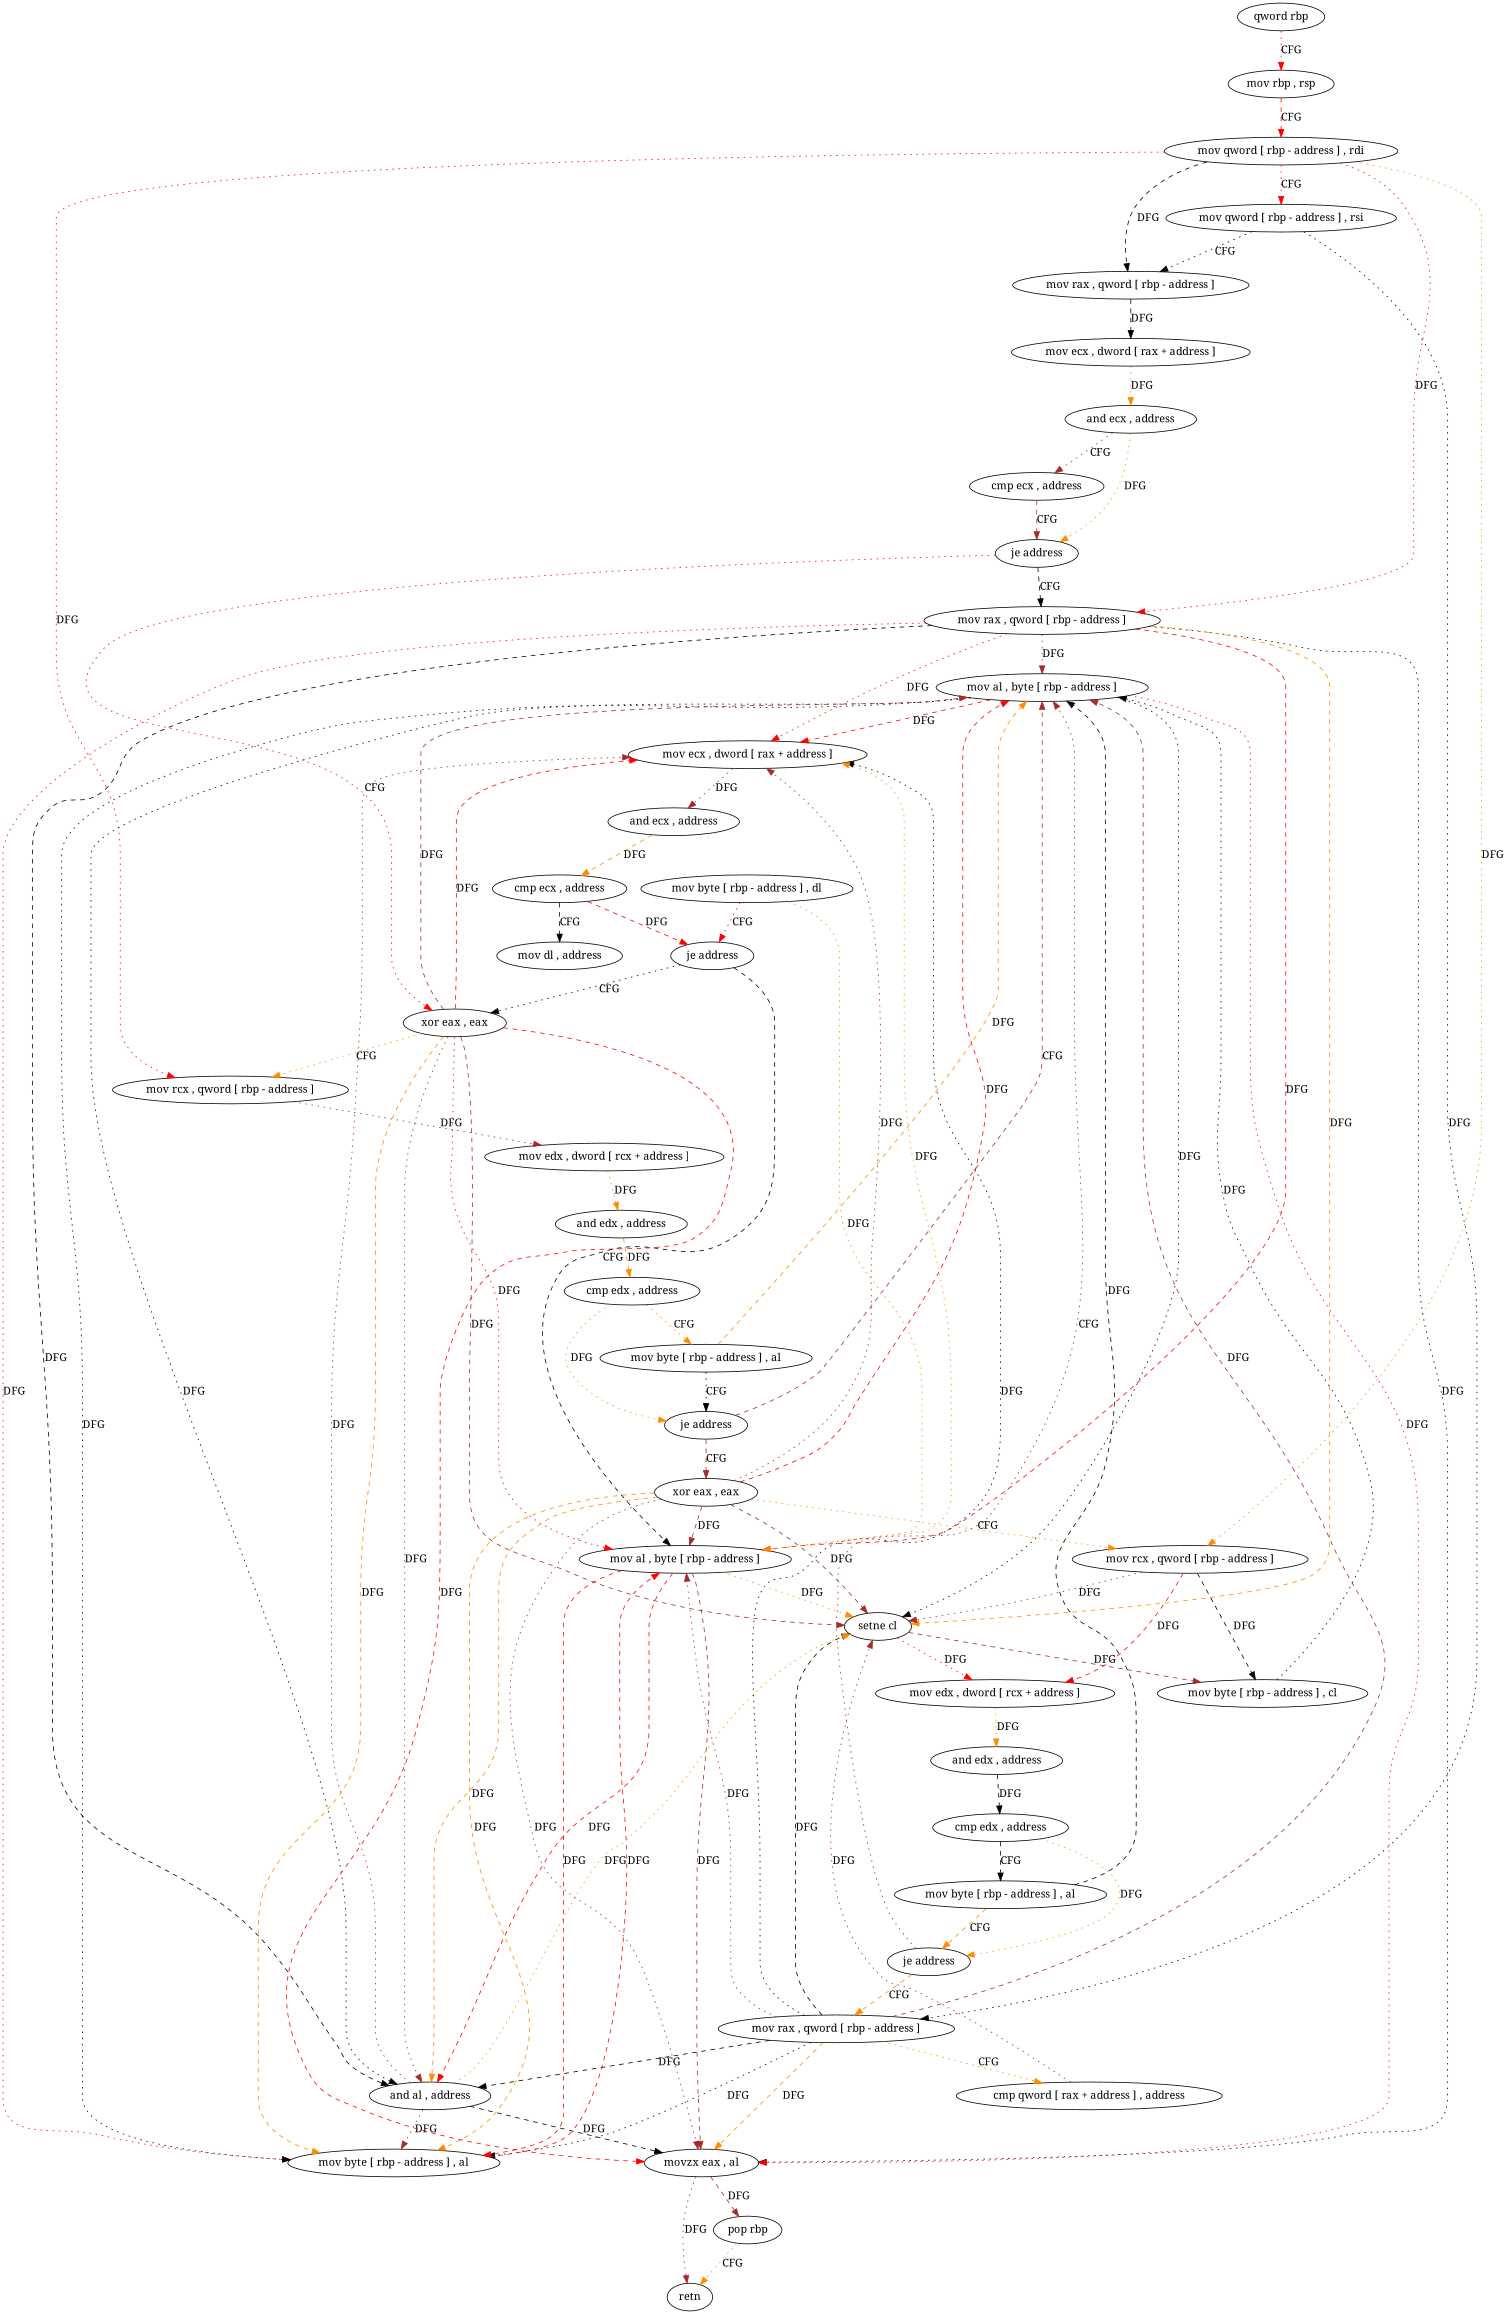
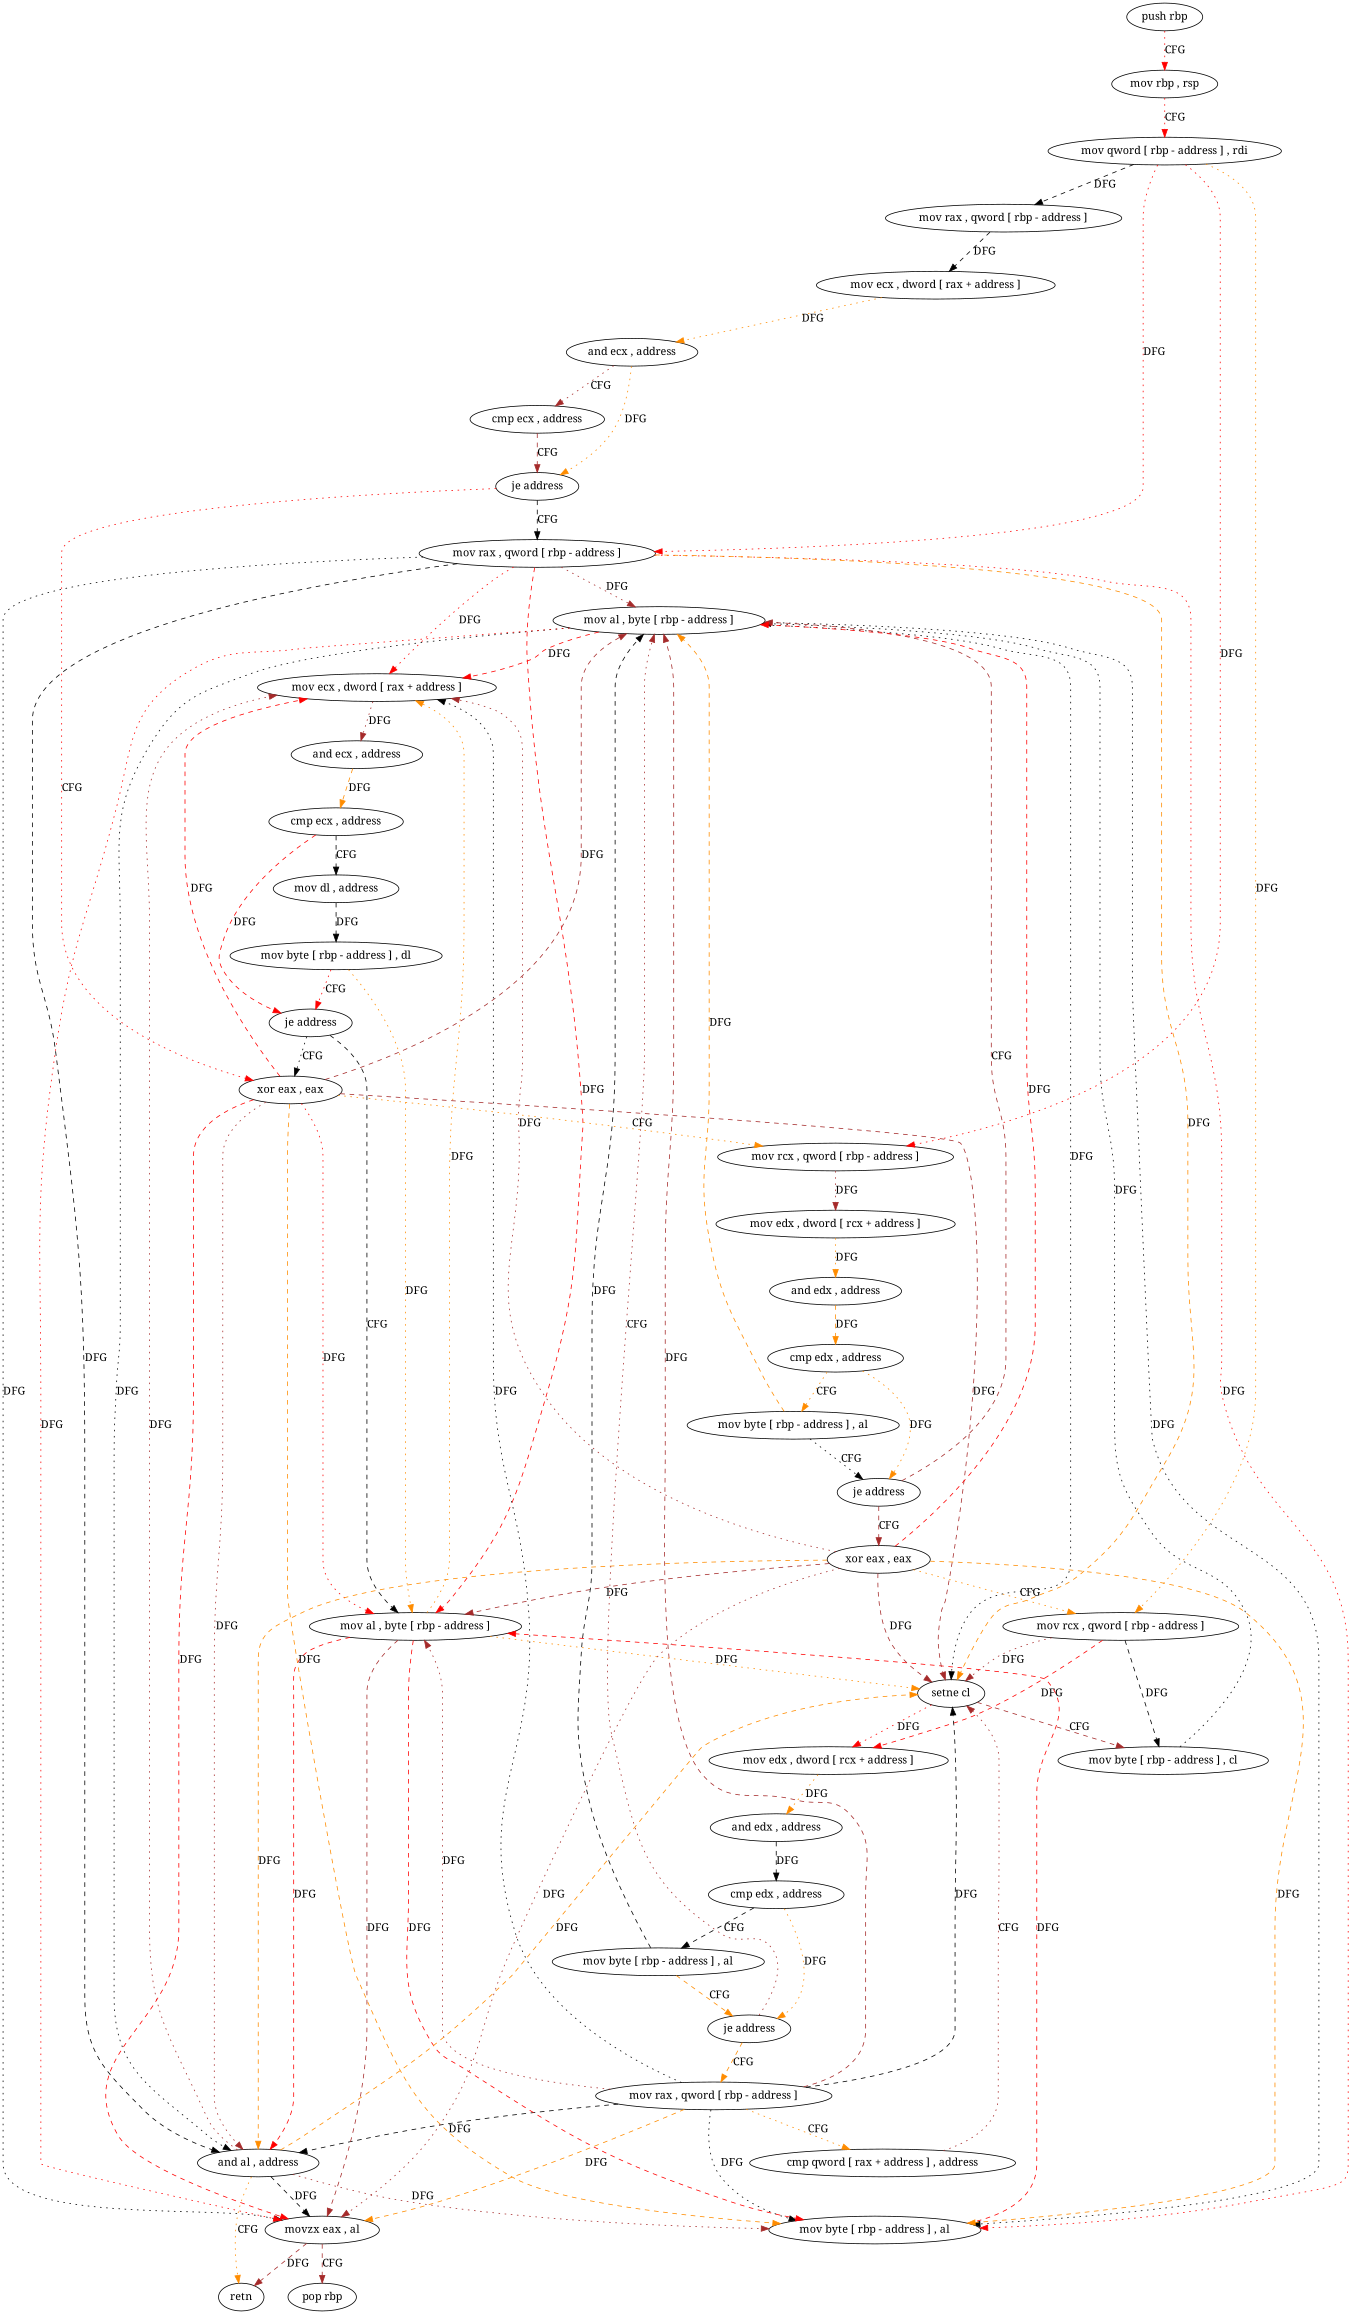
(1281, 17) -> (1165, 17)
(1281, 114) -> (1165, 114)
(1281, 218) -> none
none -> (336, 918)
(1105, 1660) -> (1080, 1727)
(613, 1849) -> (583, 1890)
(844, 1861) -> (1009, 1928)
(739, 2196) -> (333, 2264)
(683, 2225) -> (284, 2262)
(721, 2261) -> (236, 2225)
